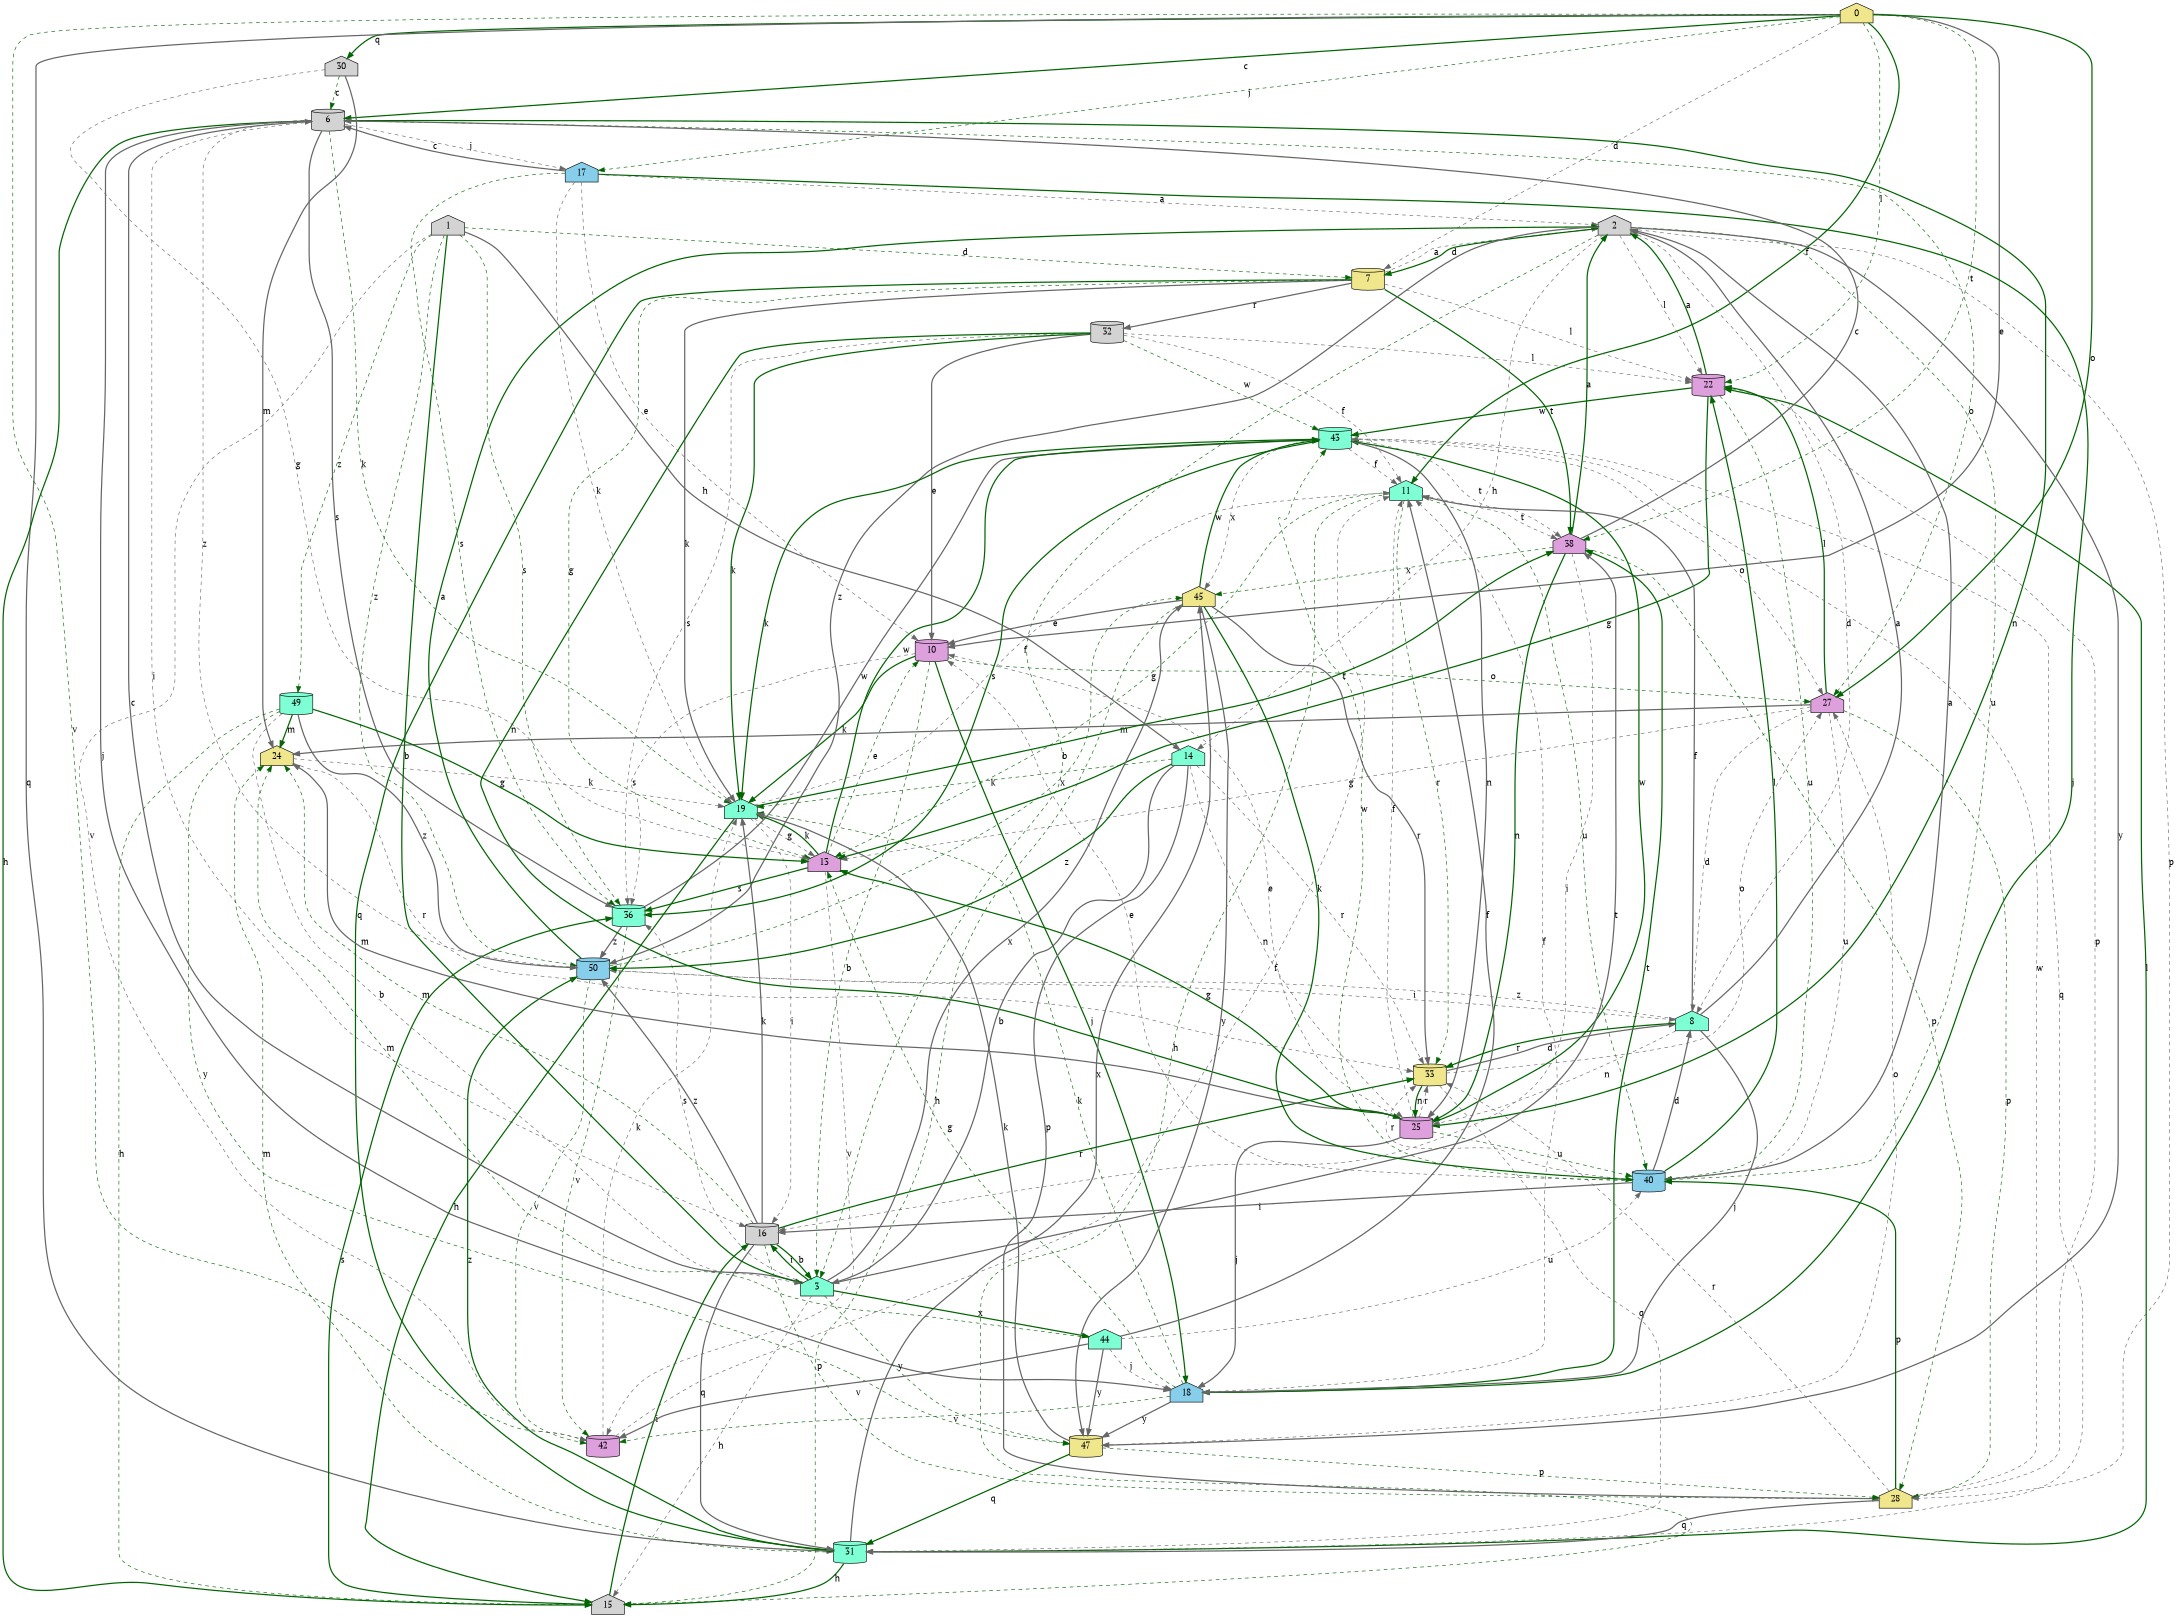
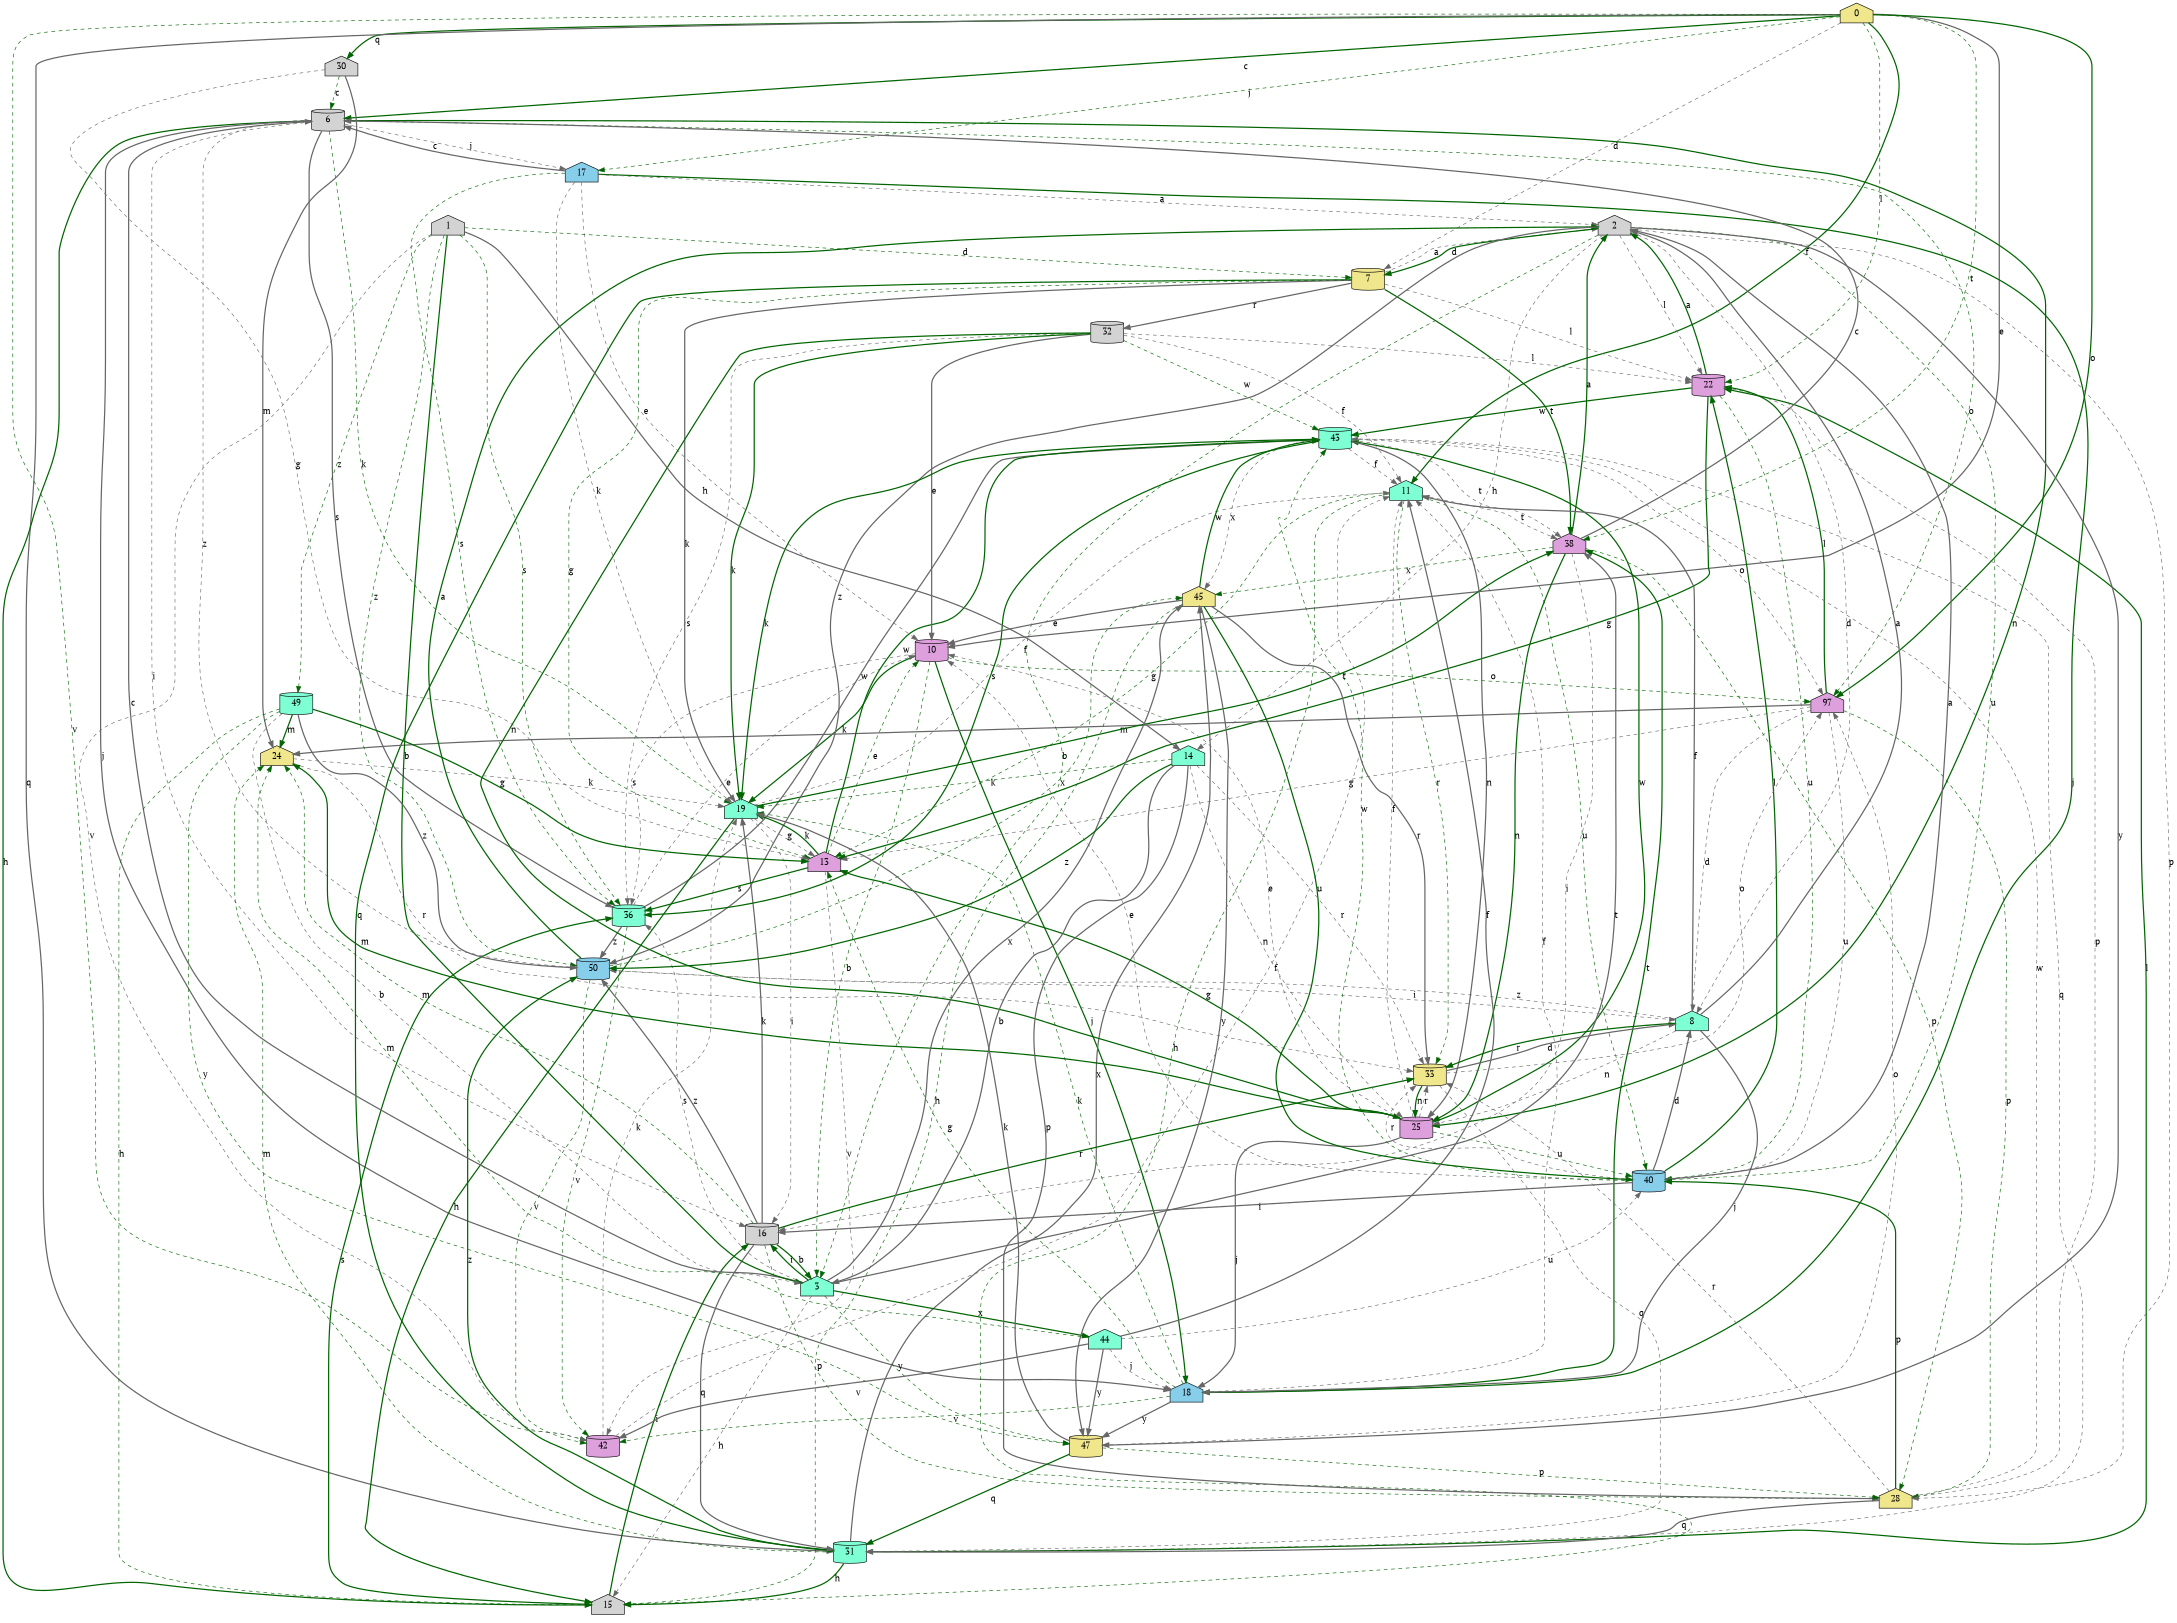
(1827, 704) -> (1827, 704)
none -> (749, 756)
(1320, 889) -> (1320, 889)
(776, 1036) -> (776, 1036)
